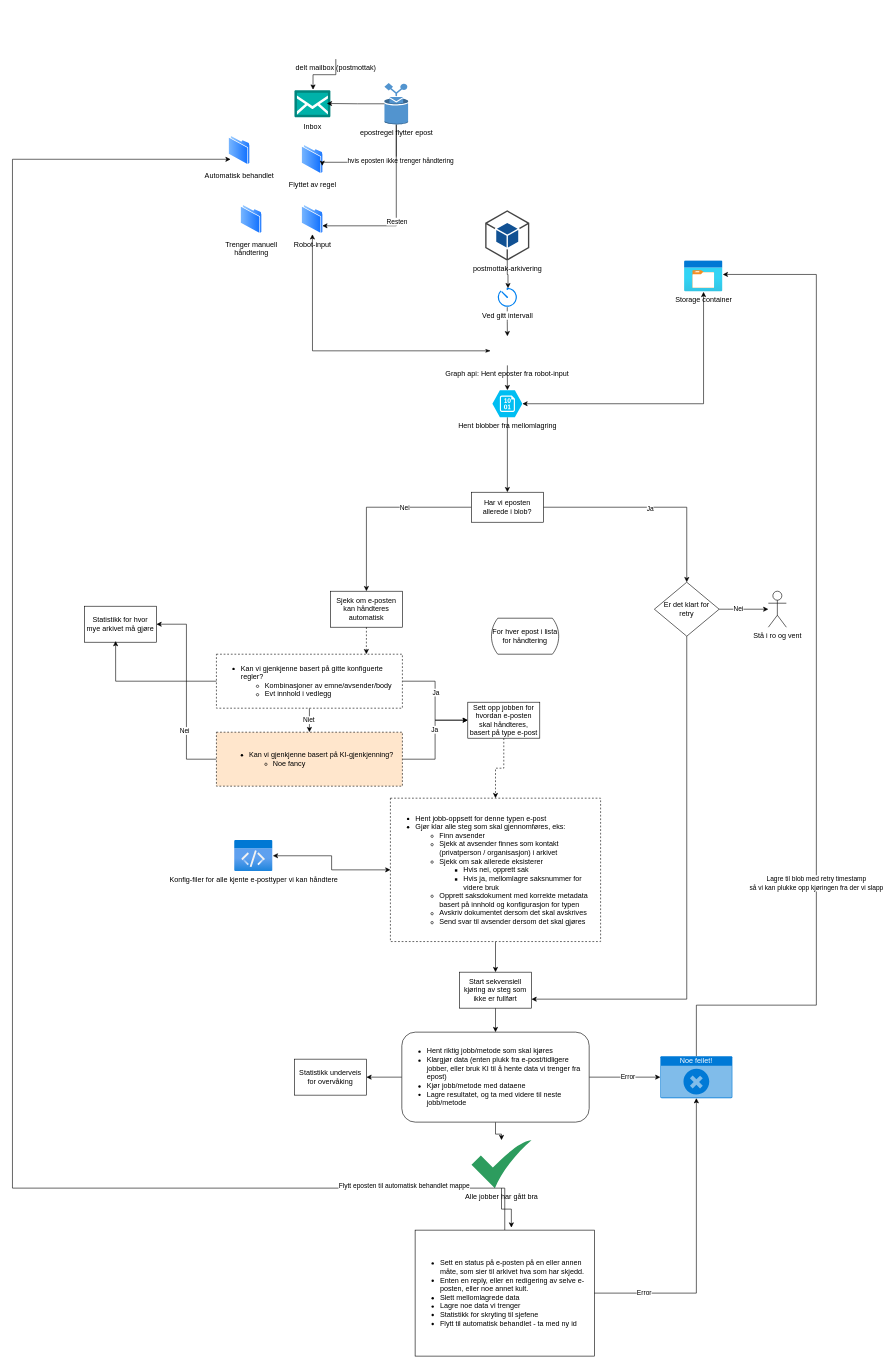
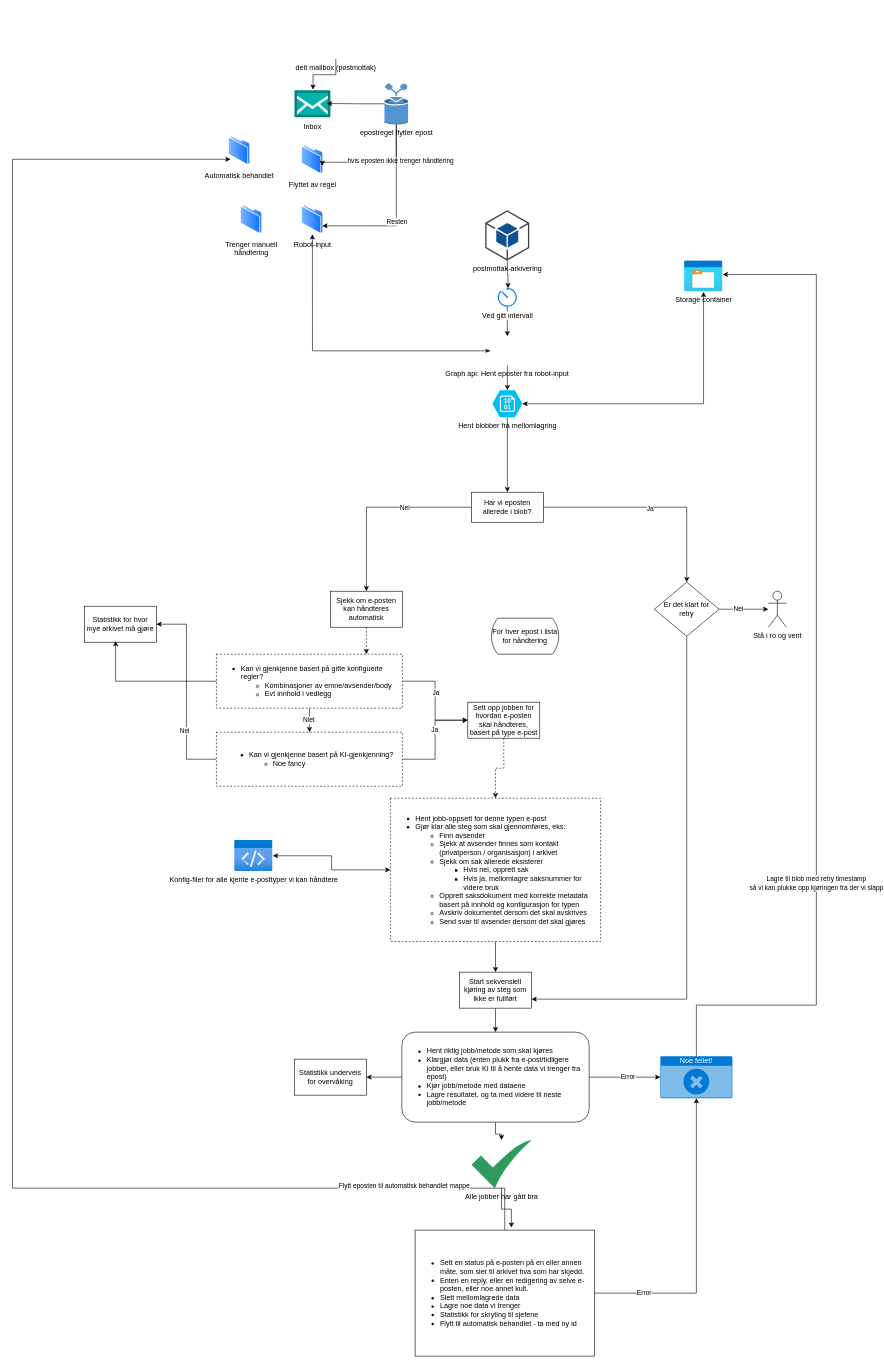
(309, 759) -> (309, 759)
